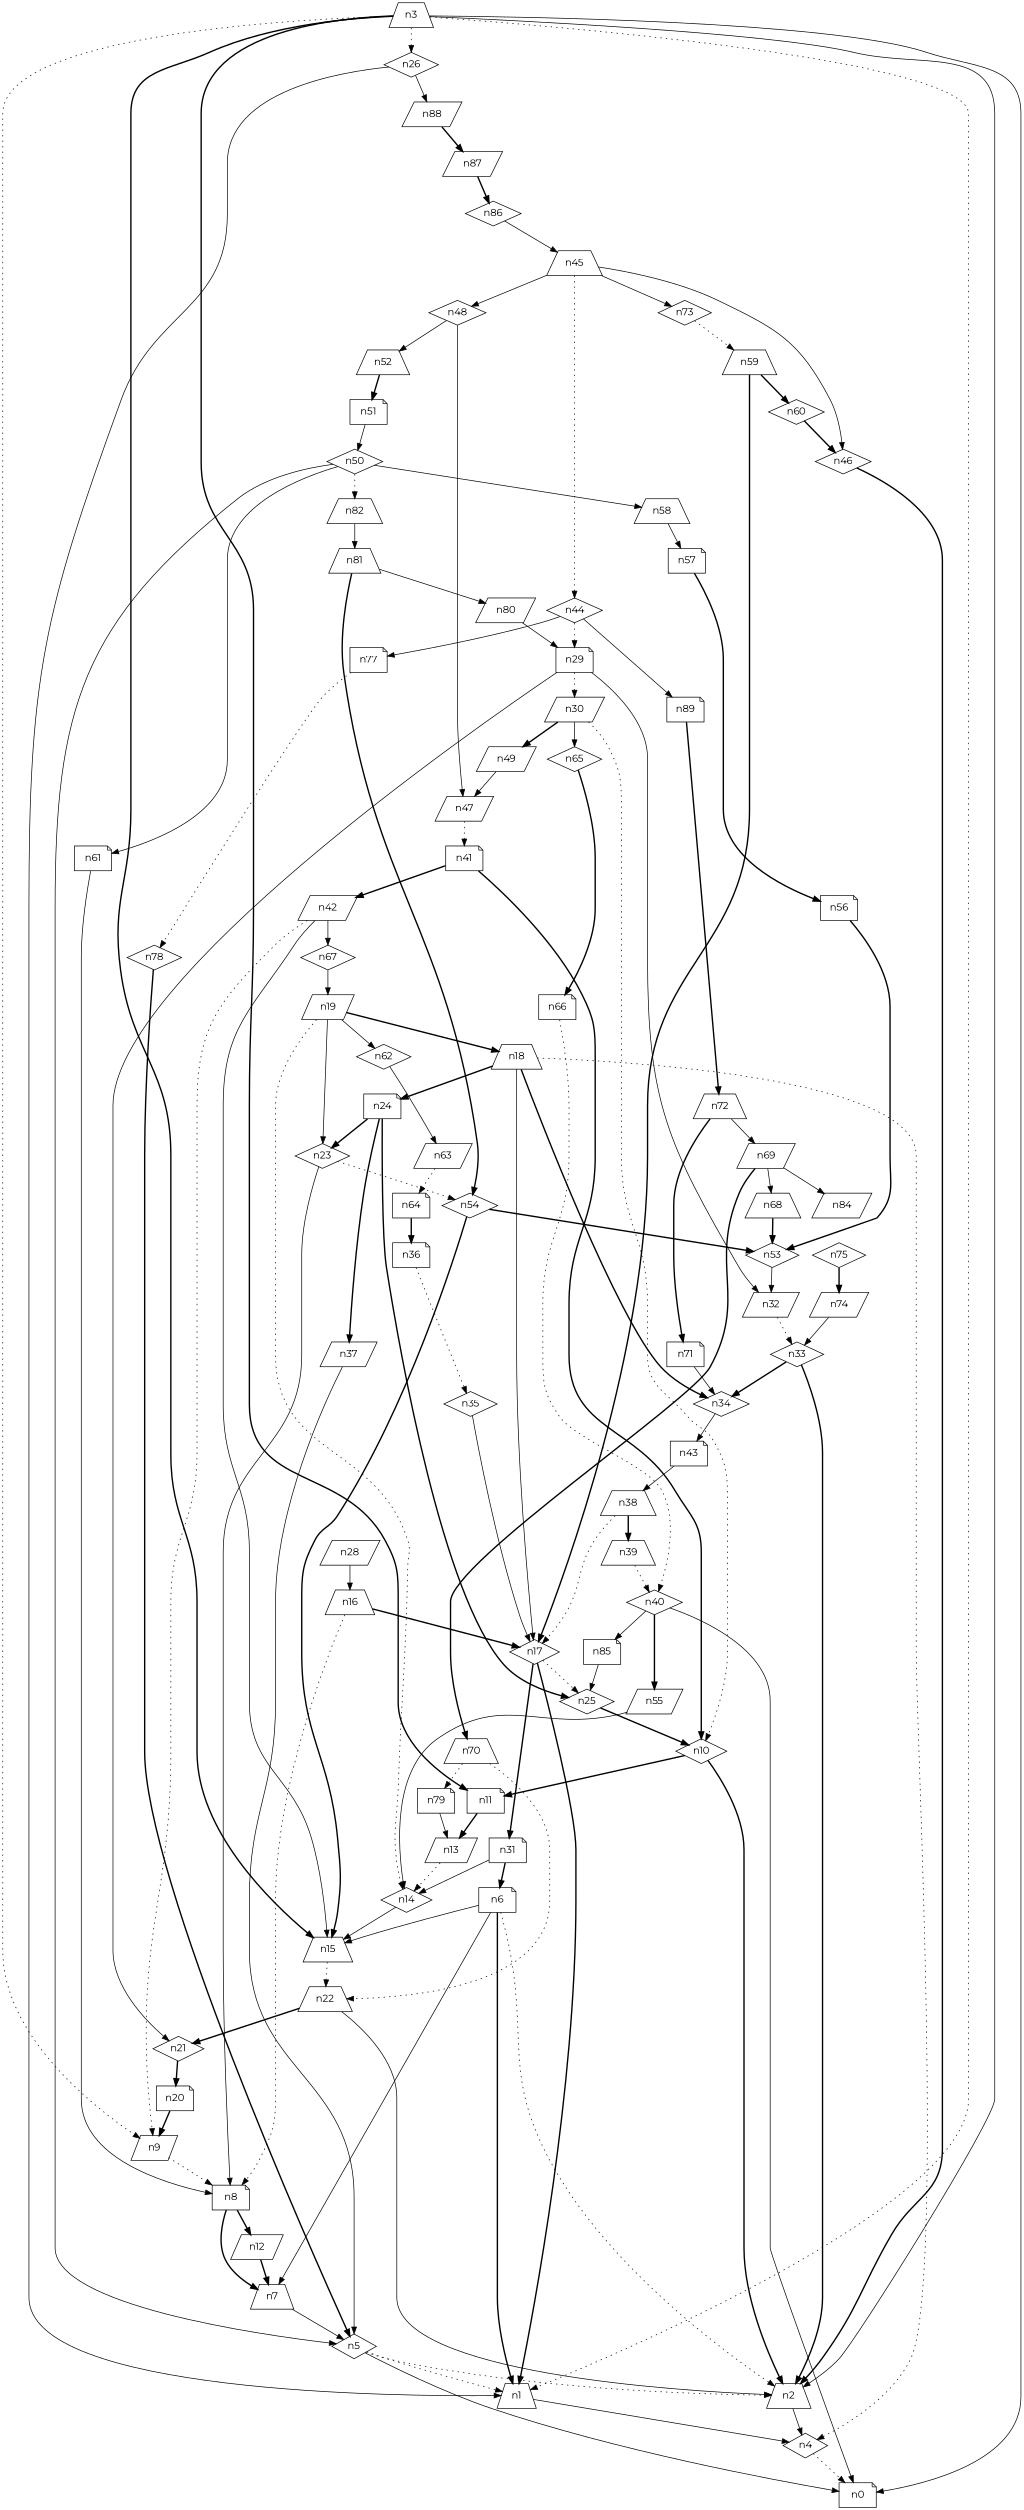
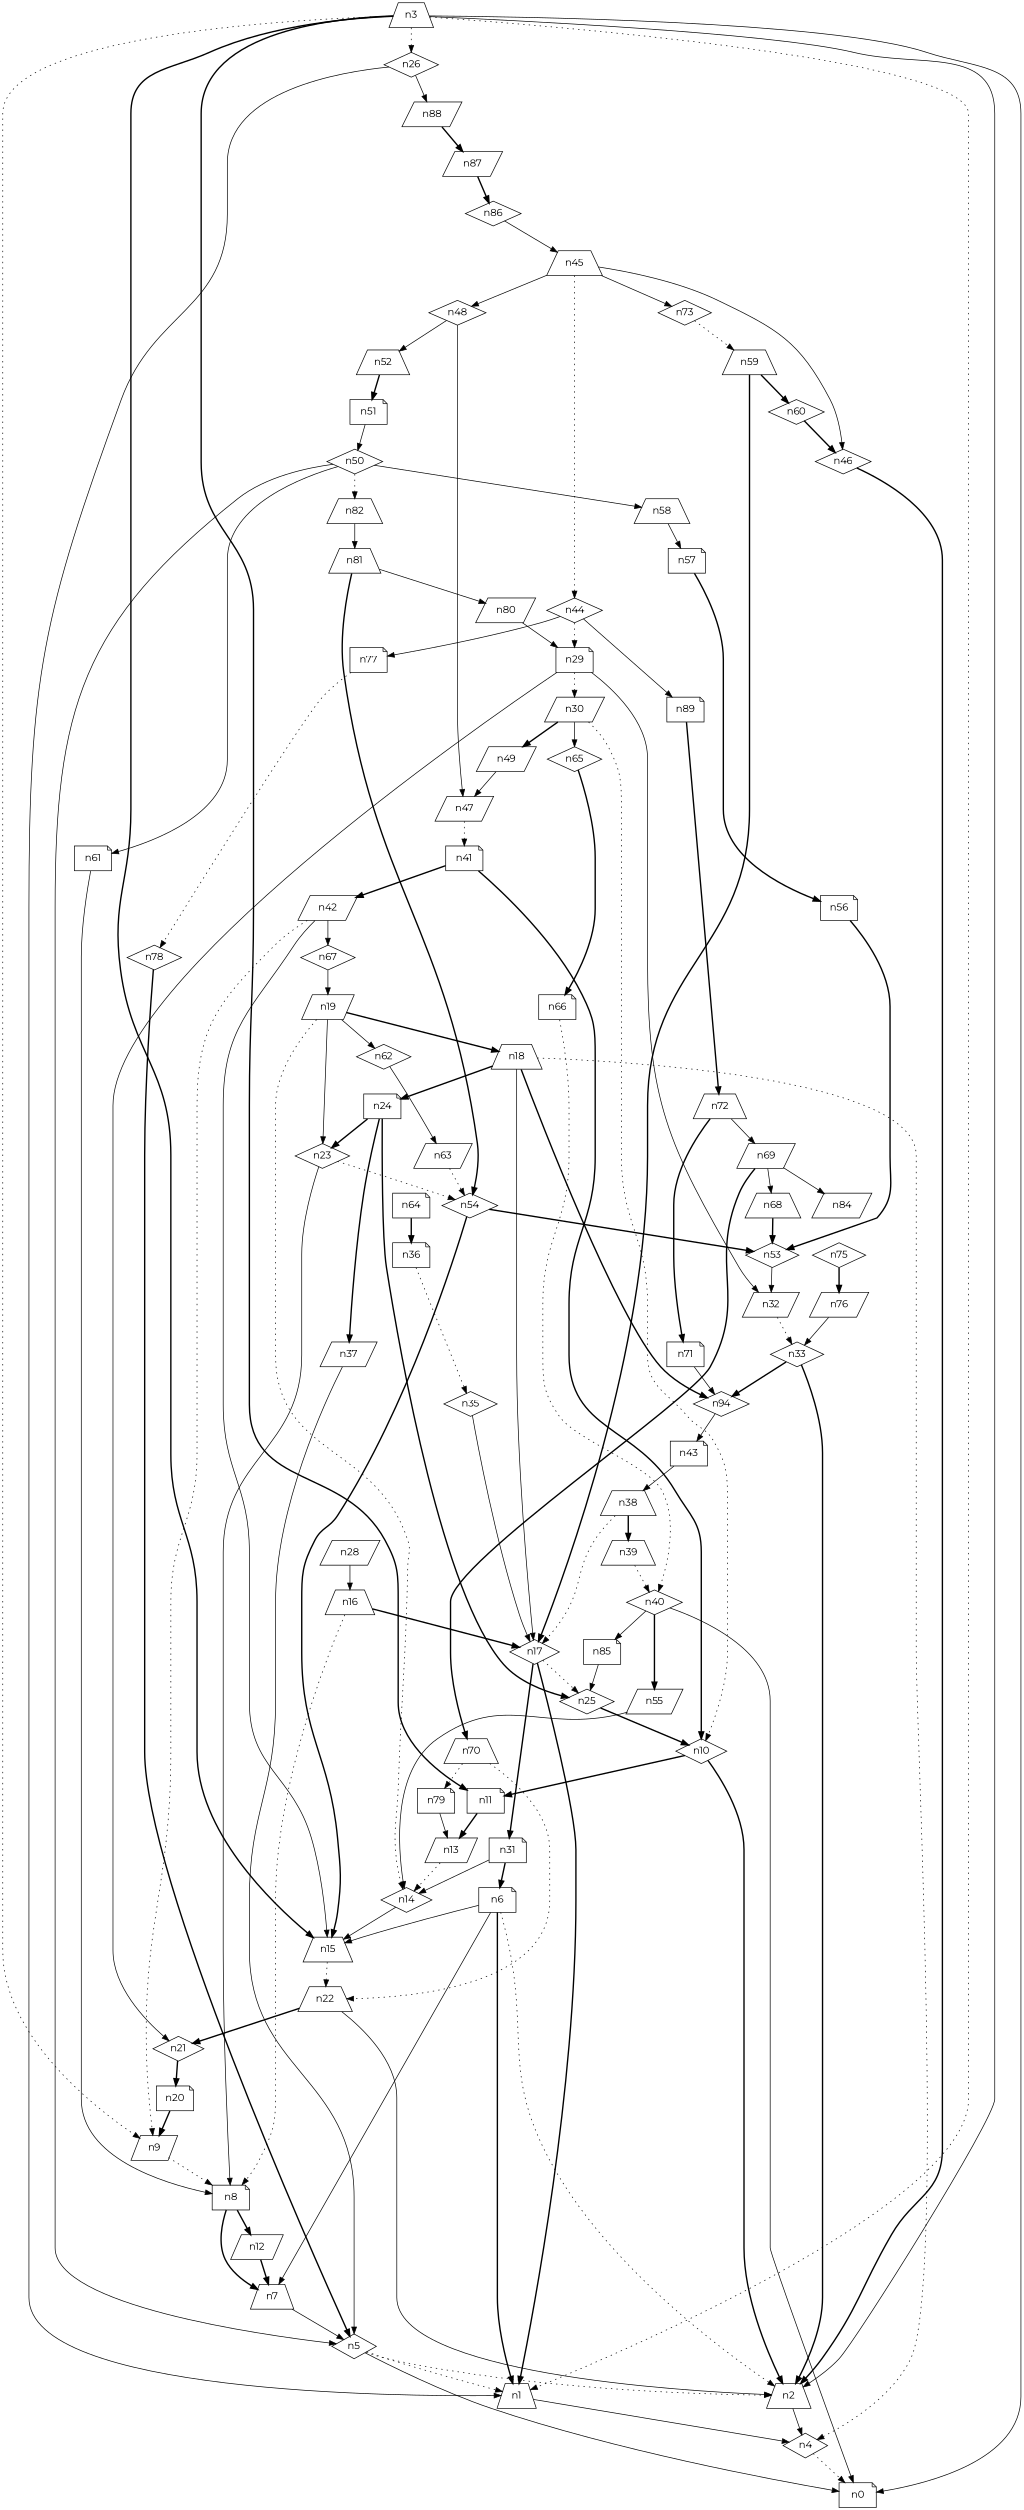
(429, 1178) -> (455, 1179)
(839, 1305) -> (839, 1305)
(721, 1404) -> (721, 1404)
